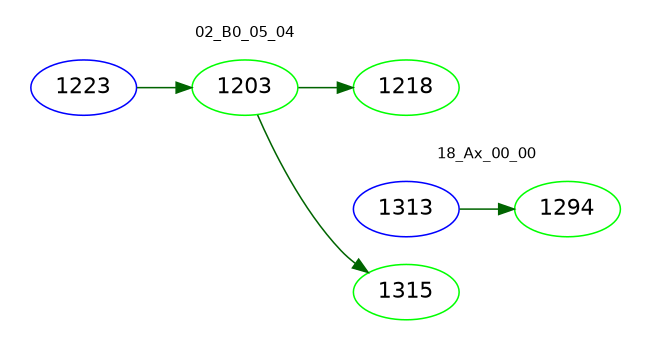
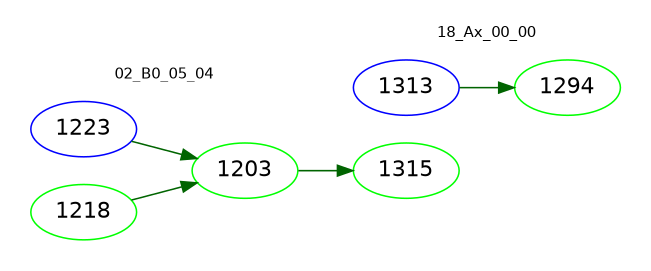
(318, 88) -> (157, 193)
